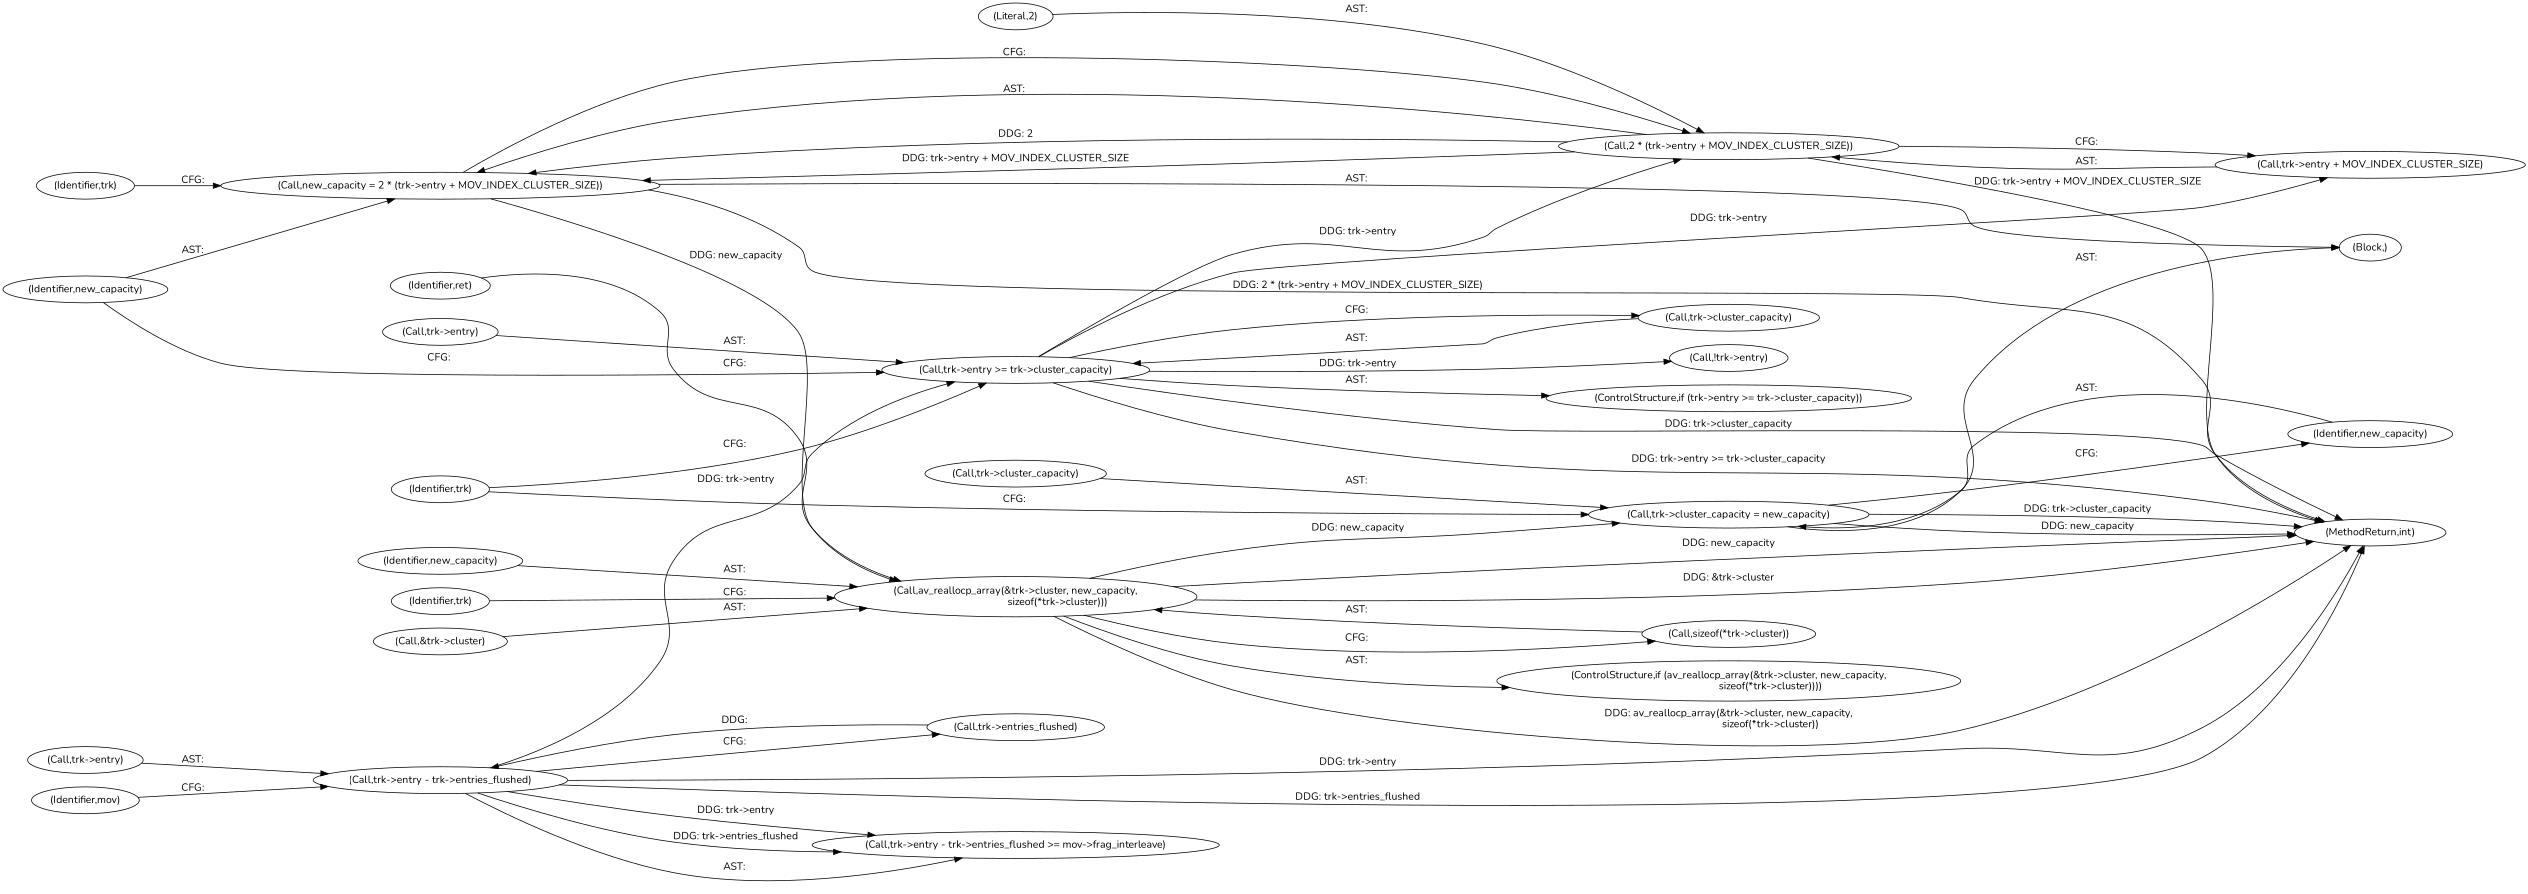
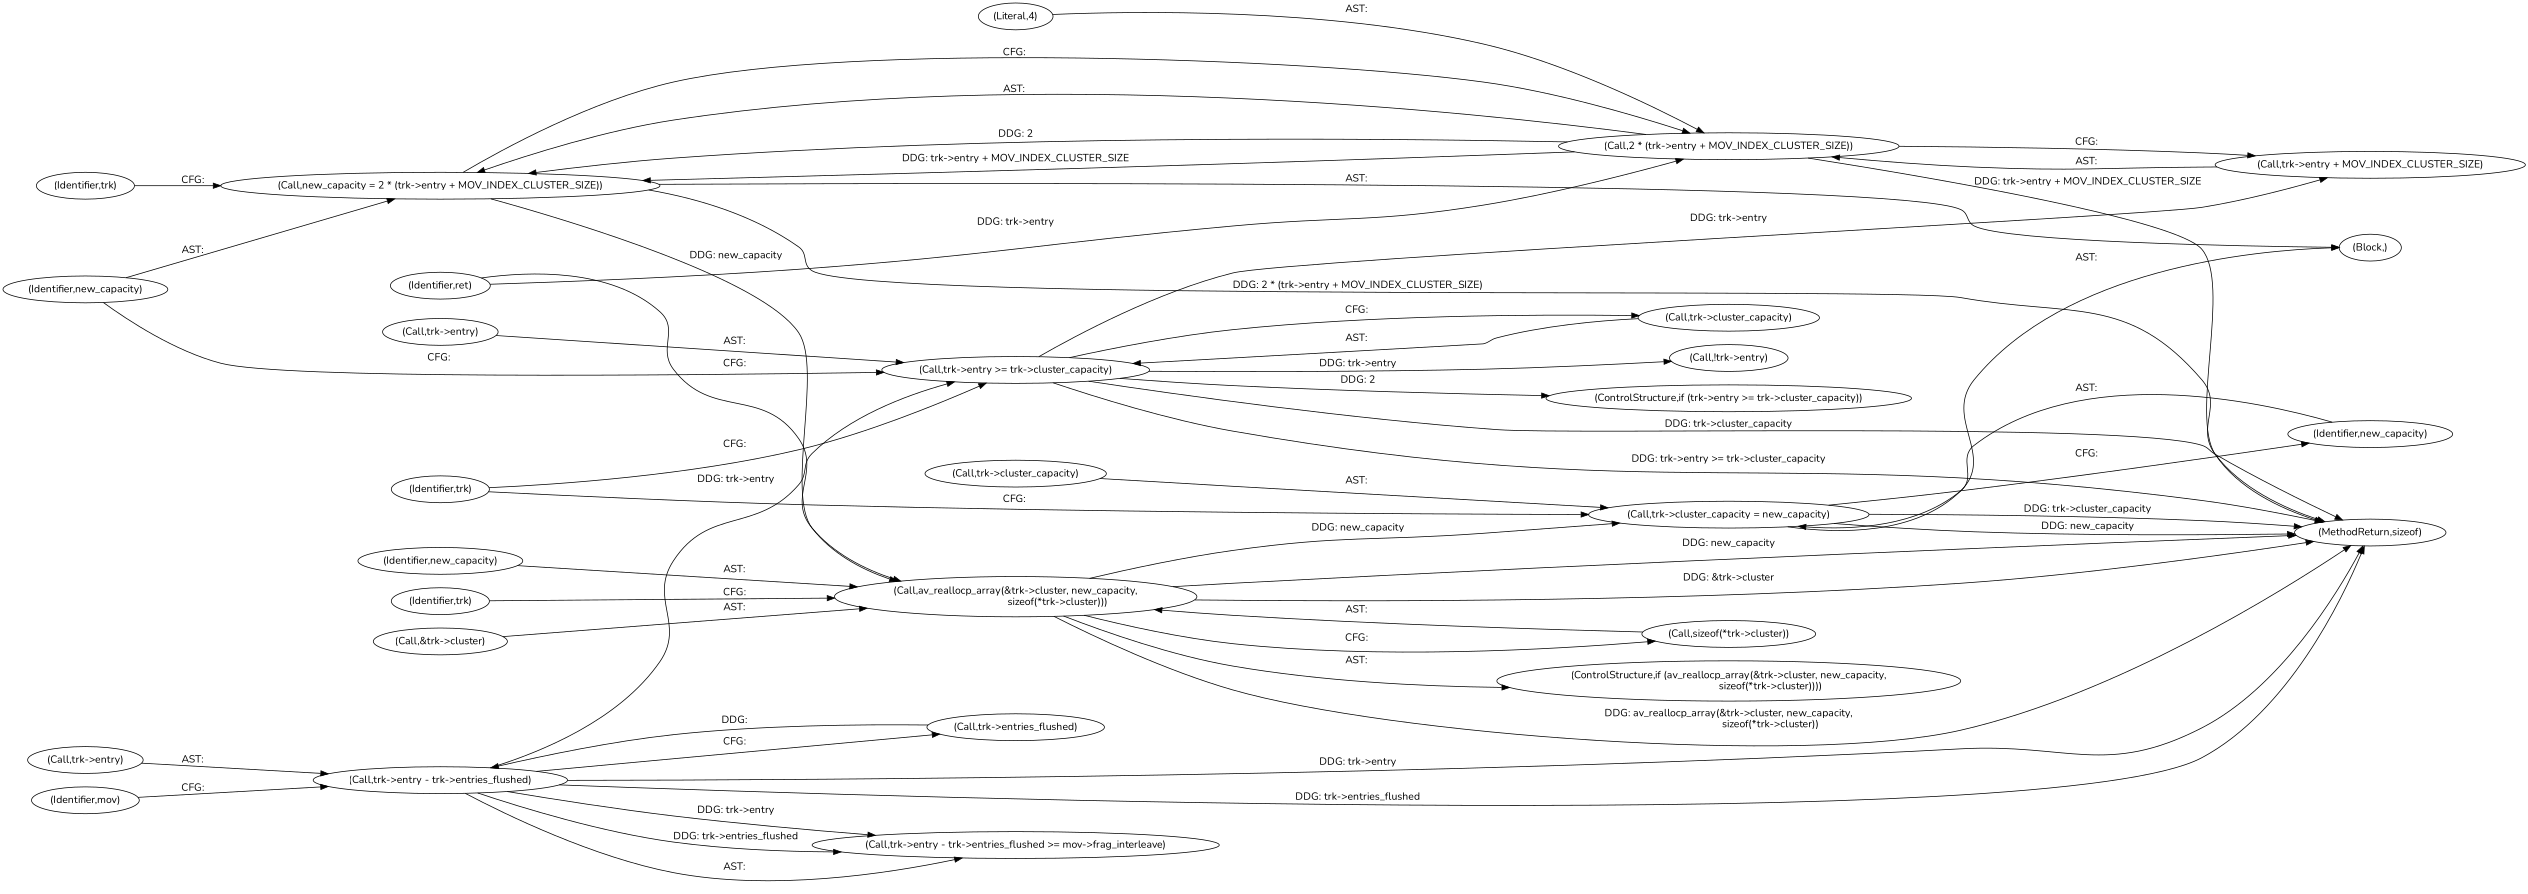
(1016, 16) -> (1016, 16)
(1351, 247) -> (1086, 241)
(1358, 380) -> (1358, 380)
(2370, 533) -> (2370, 533)
